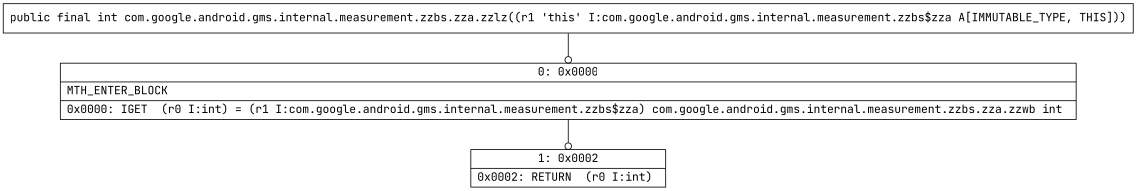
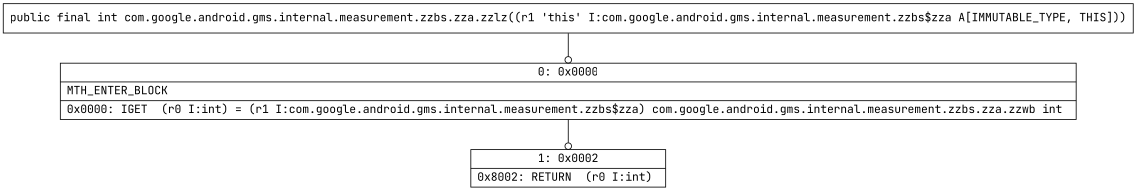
(568, 177) -> (568, 177)
